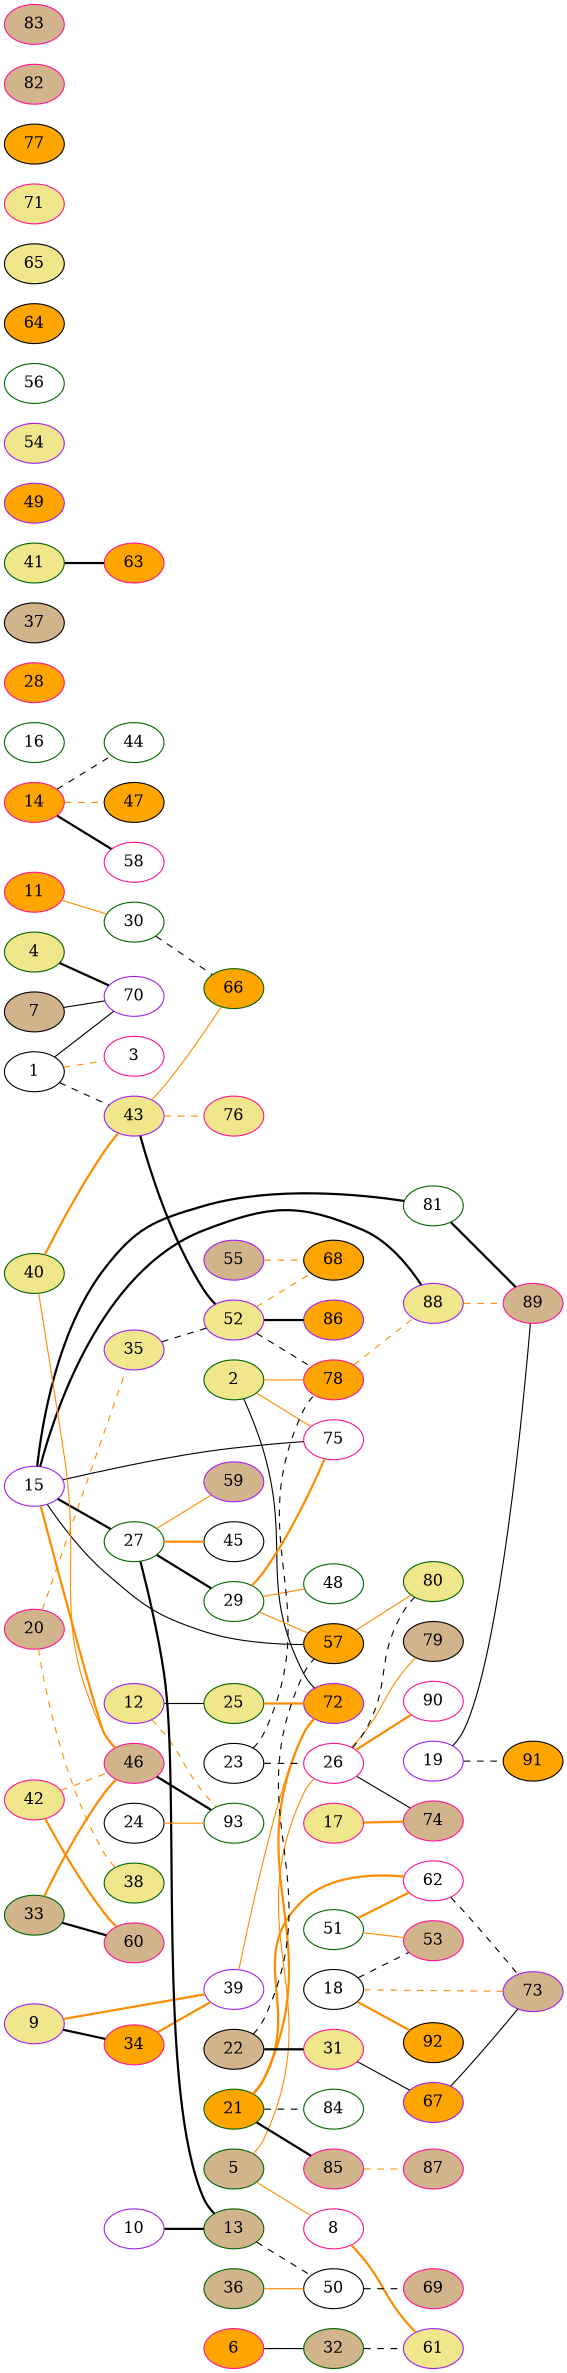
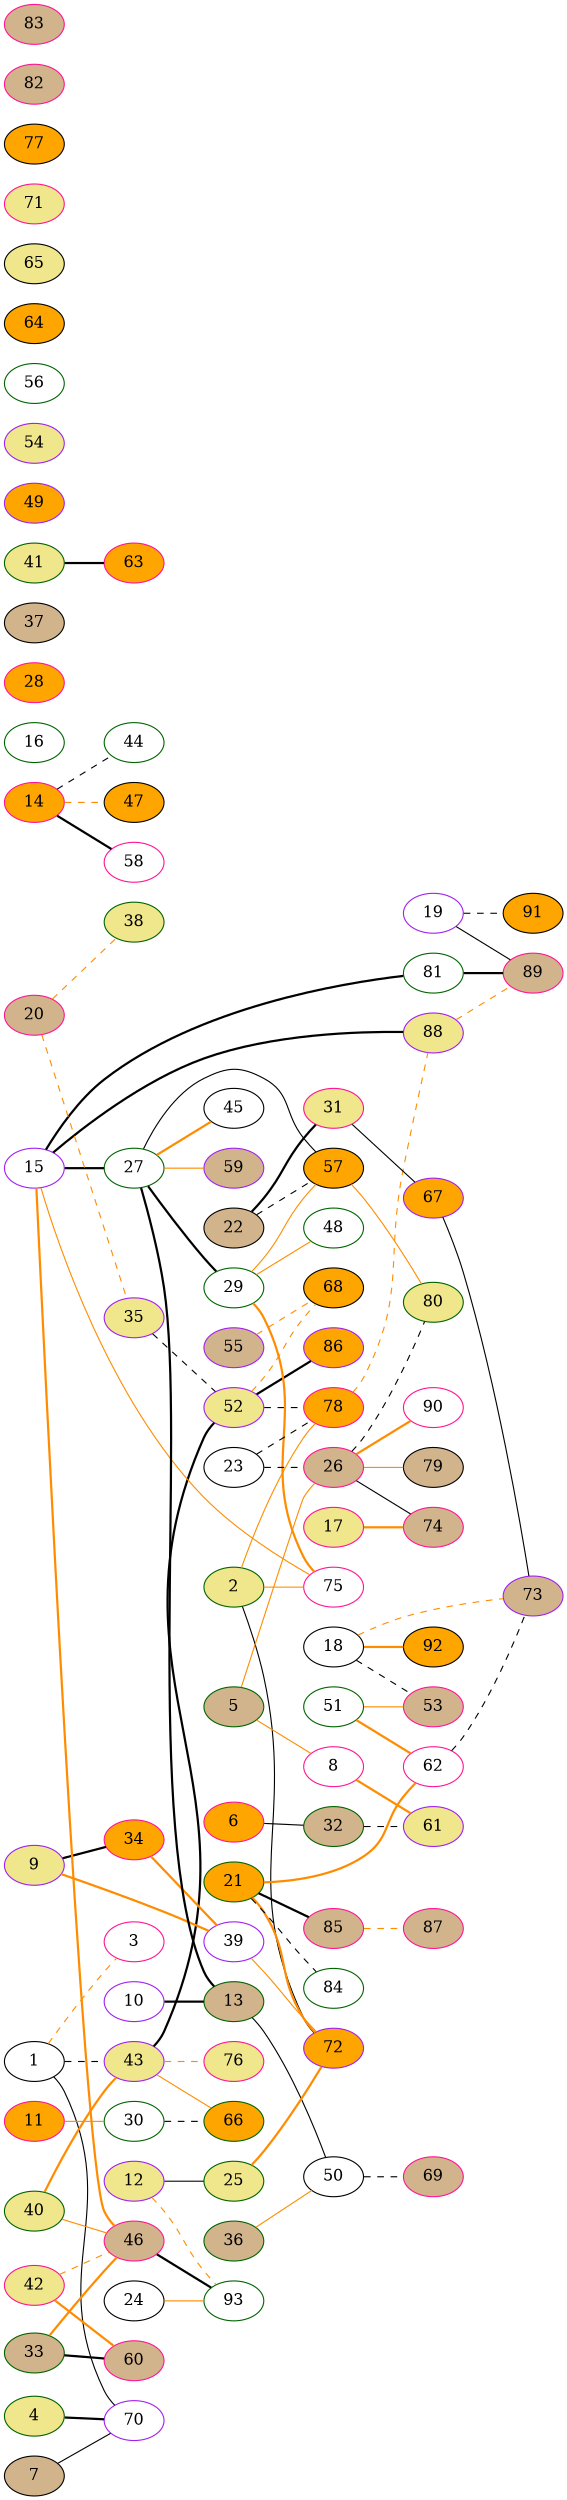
(182, 1455) -> (137, 1409)
(162, 1615) -> (233, 1069)
(334, 1763) -> (334, 1467)
(284, 2259) -> (294, 2084)
